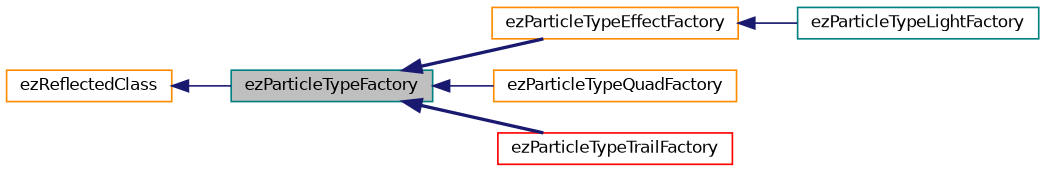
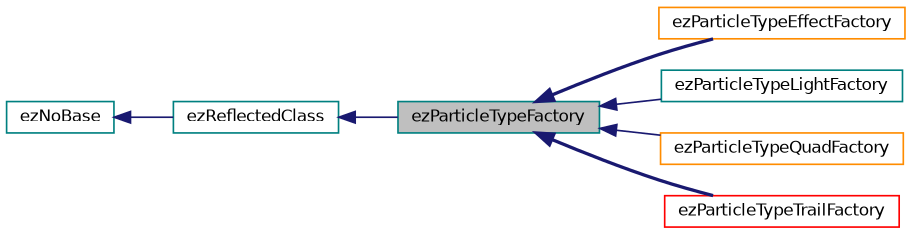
(776, 23) -> (639, 102)
(89, 86) -> (256, 117)
none -> (60, 117)
